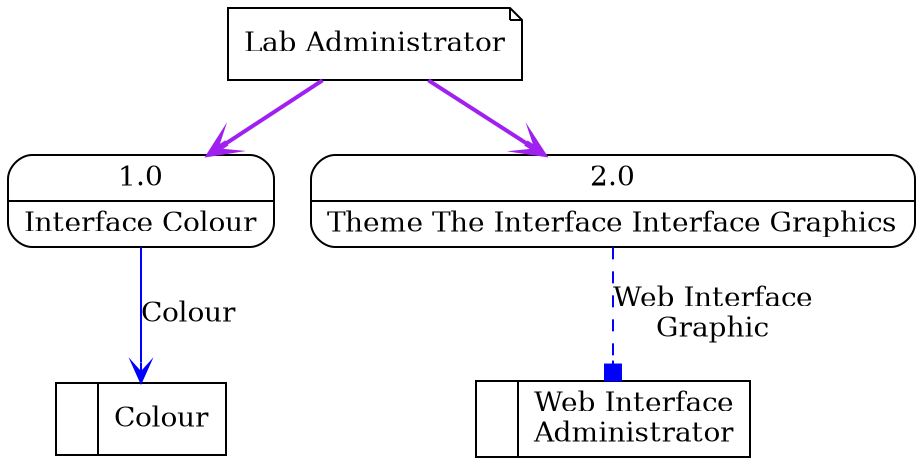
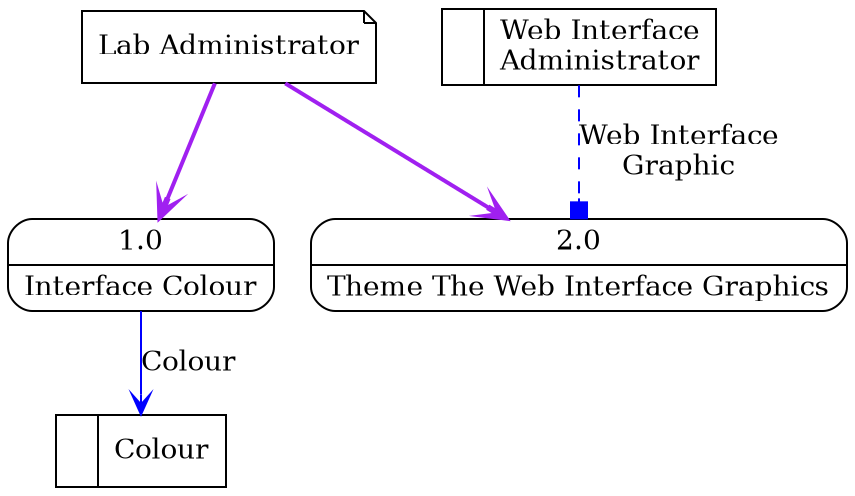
(613, 223) -> (579, 287)
(613, 304) -> (579, 142)
